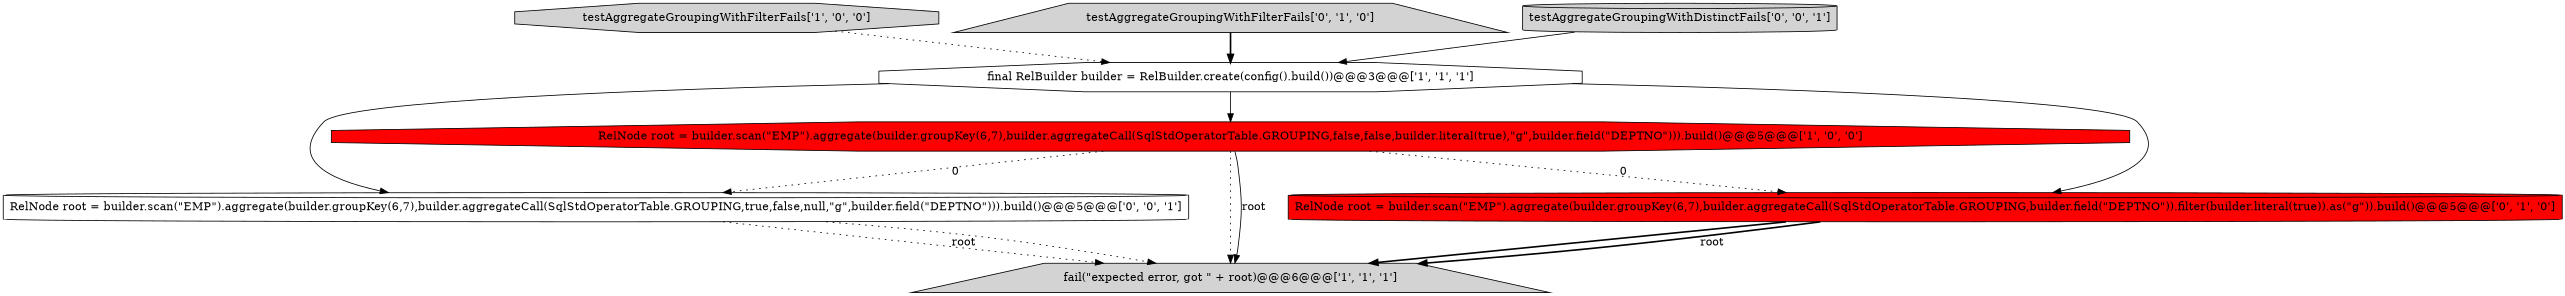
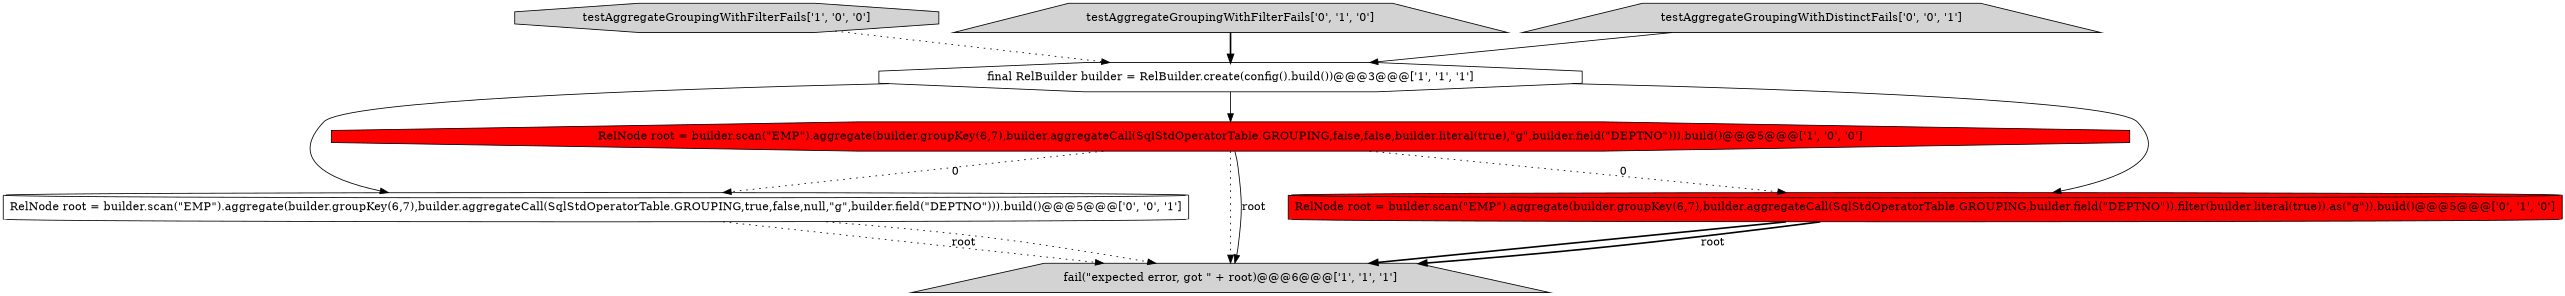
(1680, 18) -> (1811, 18)
